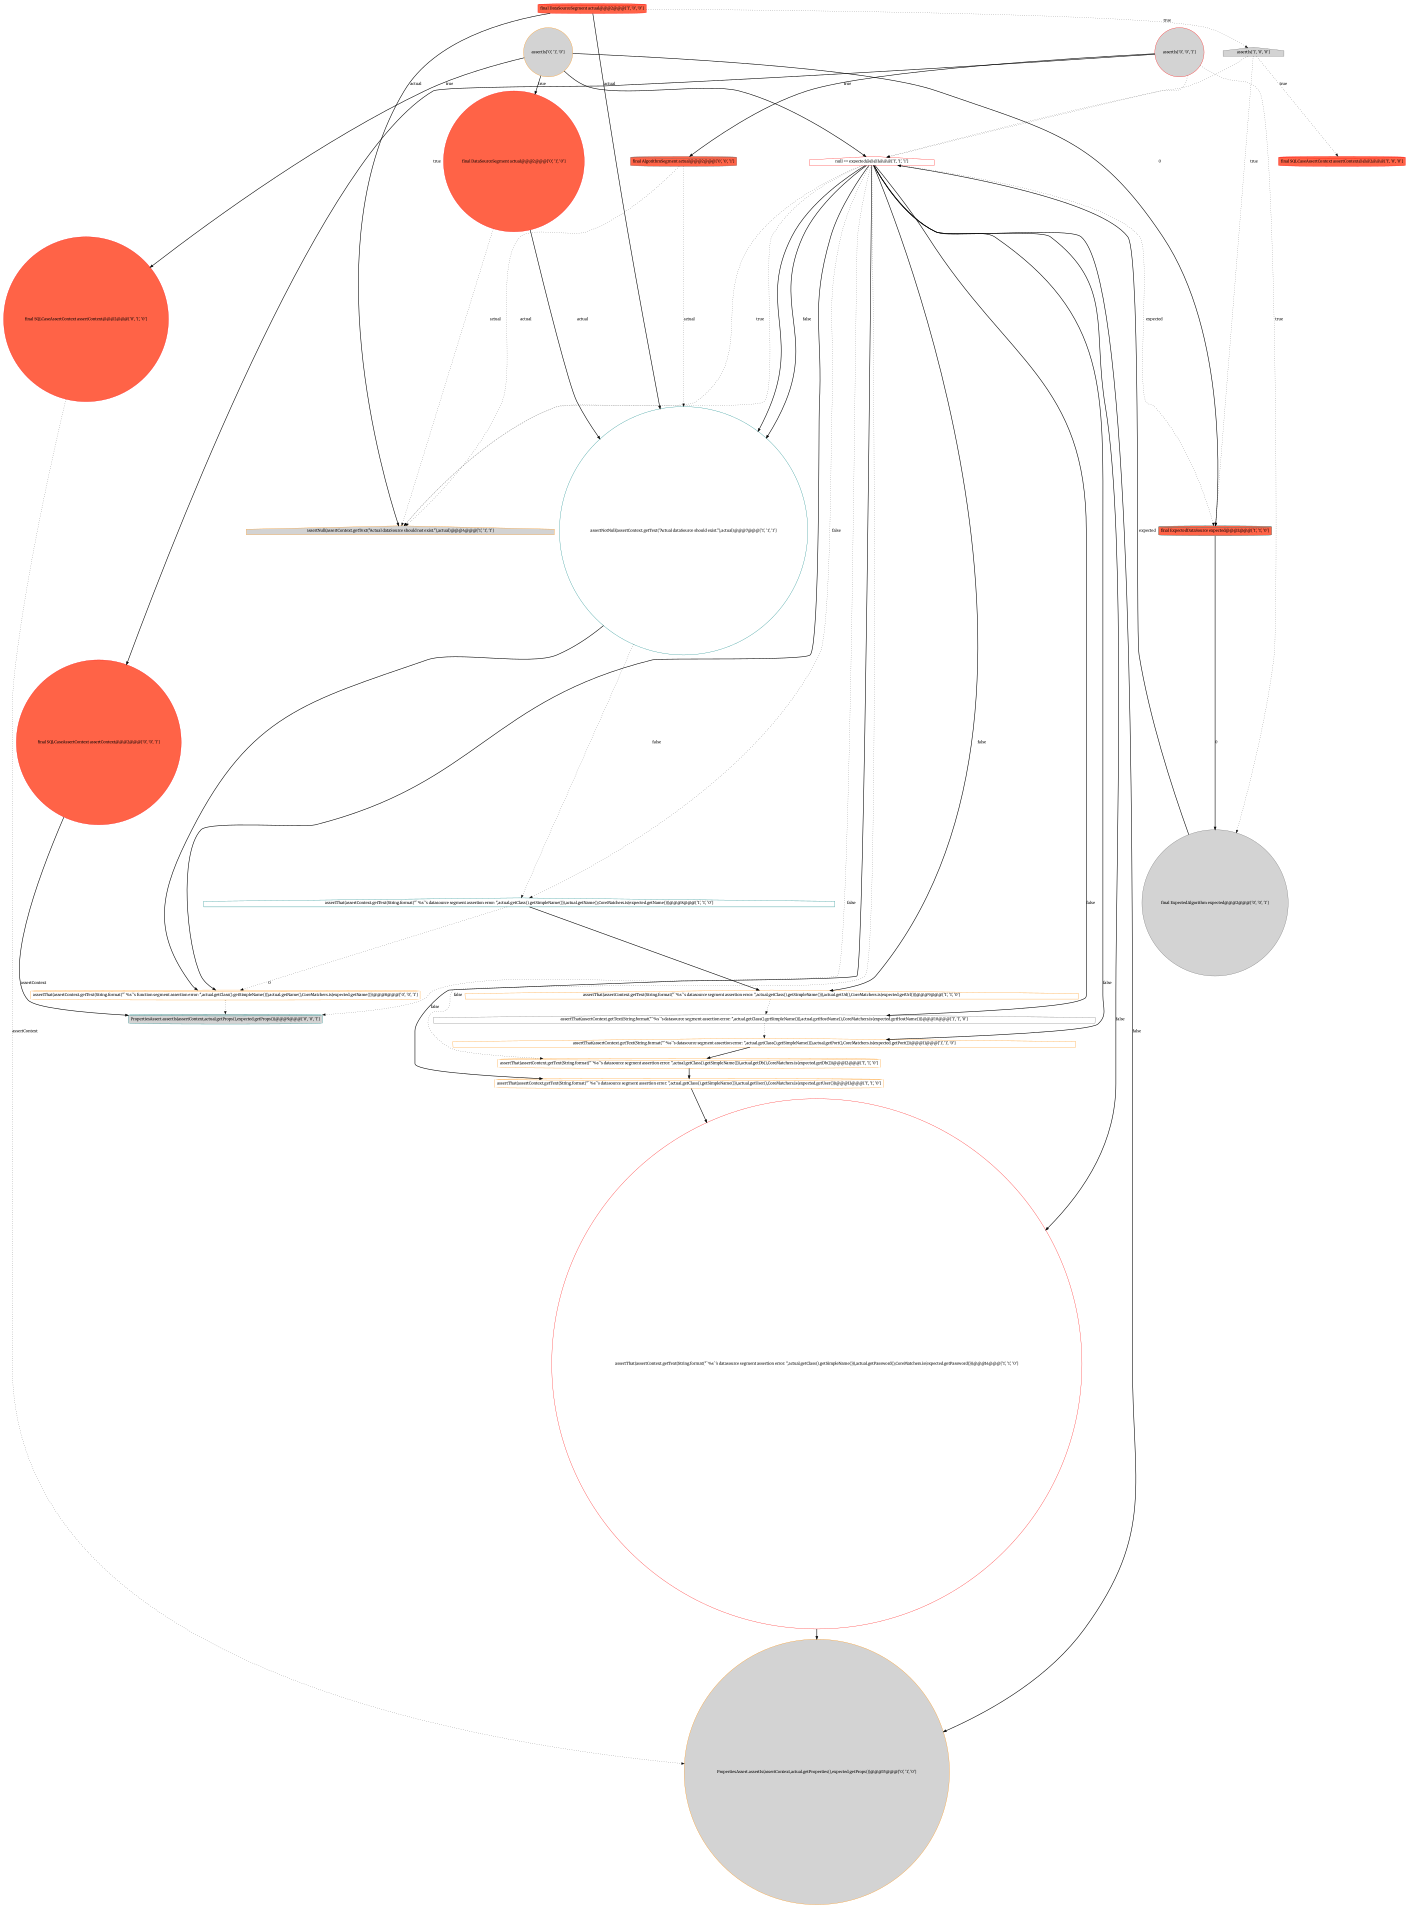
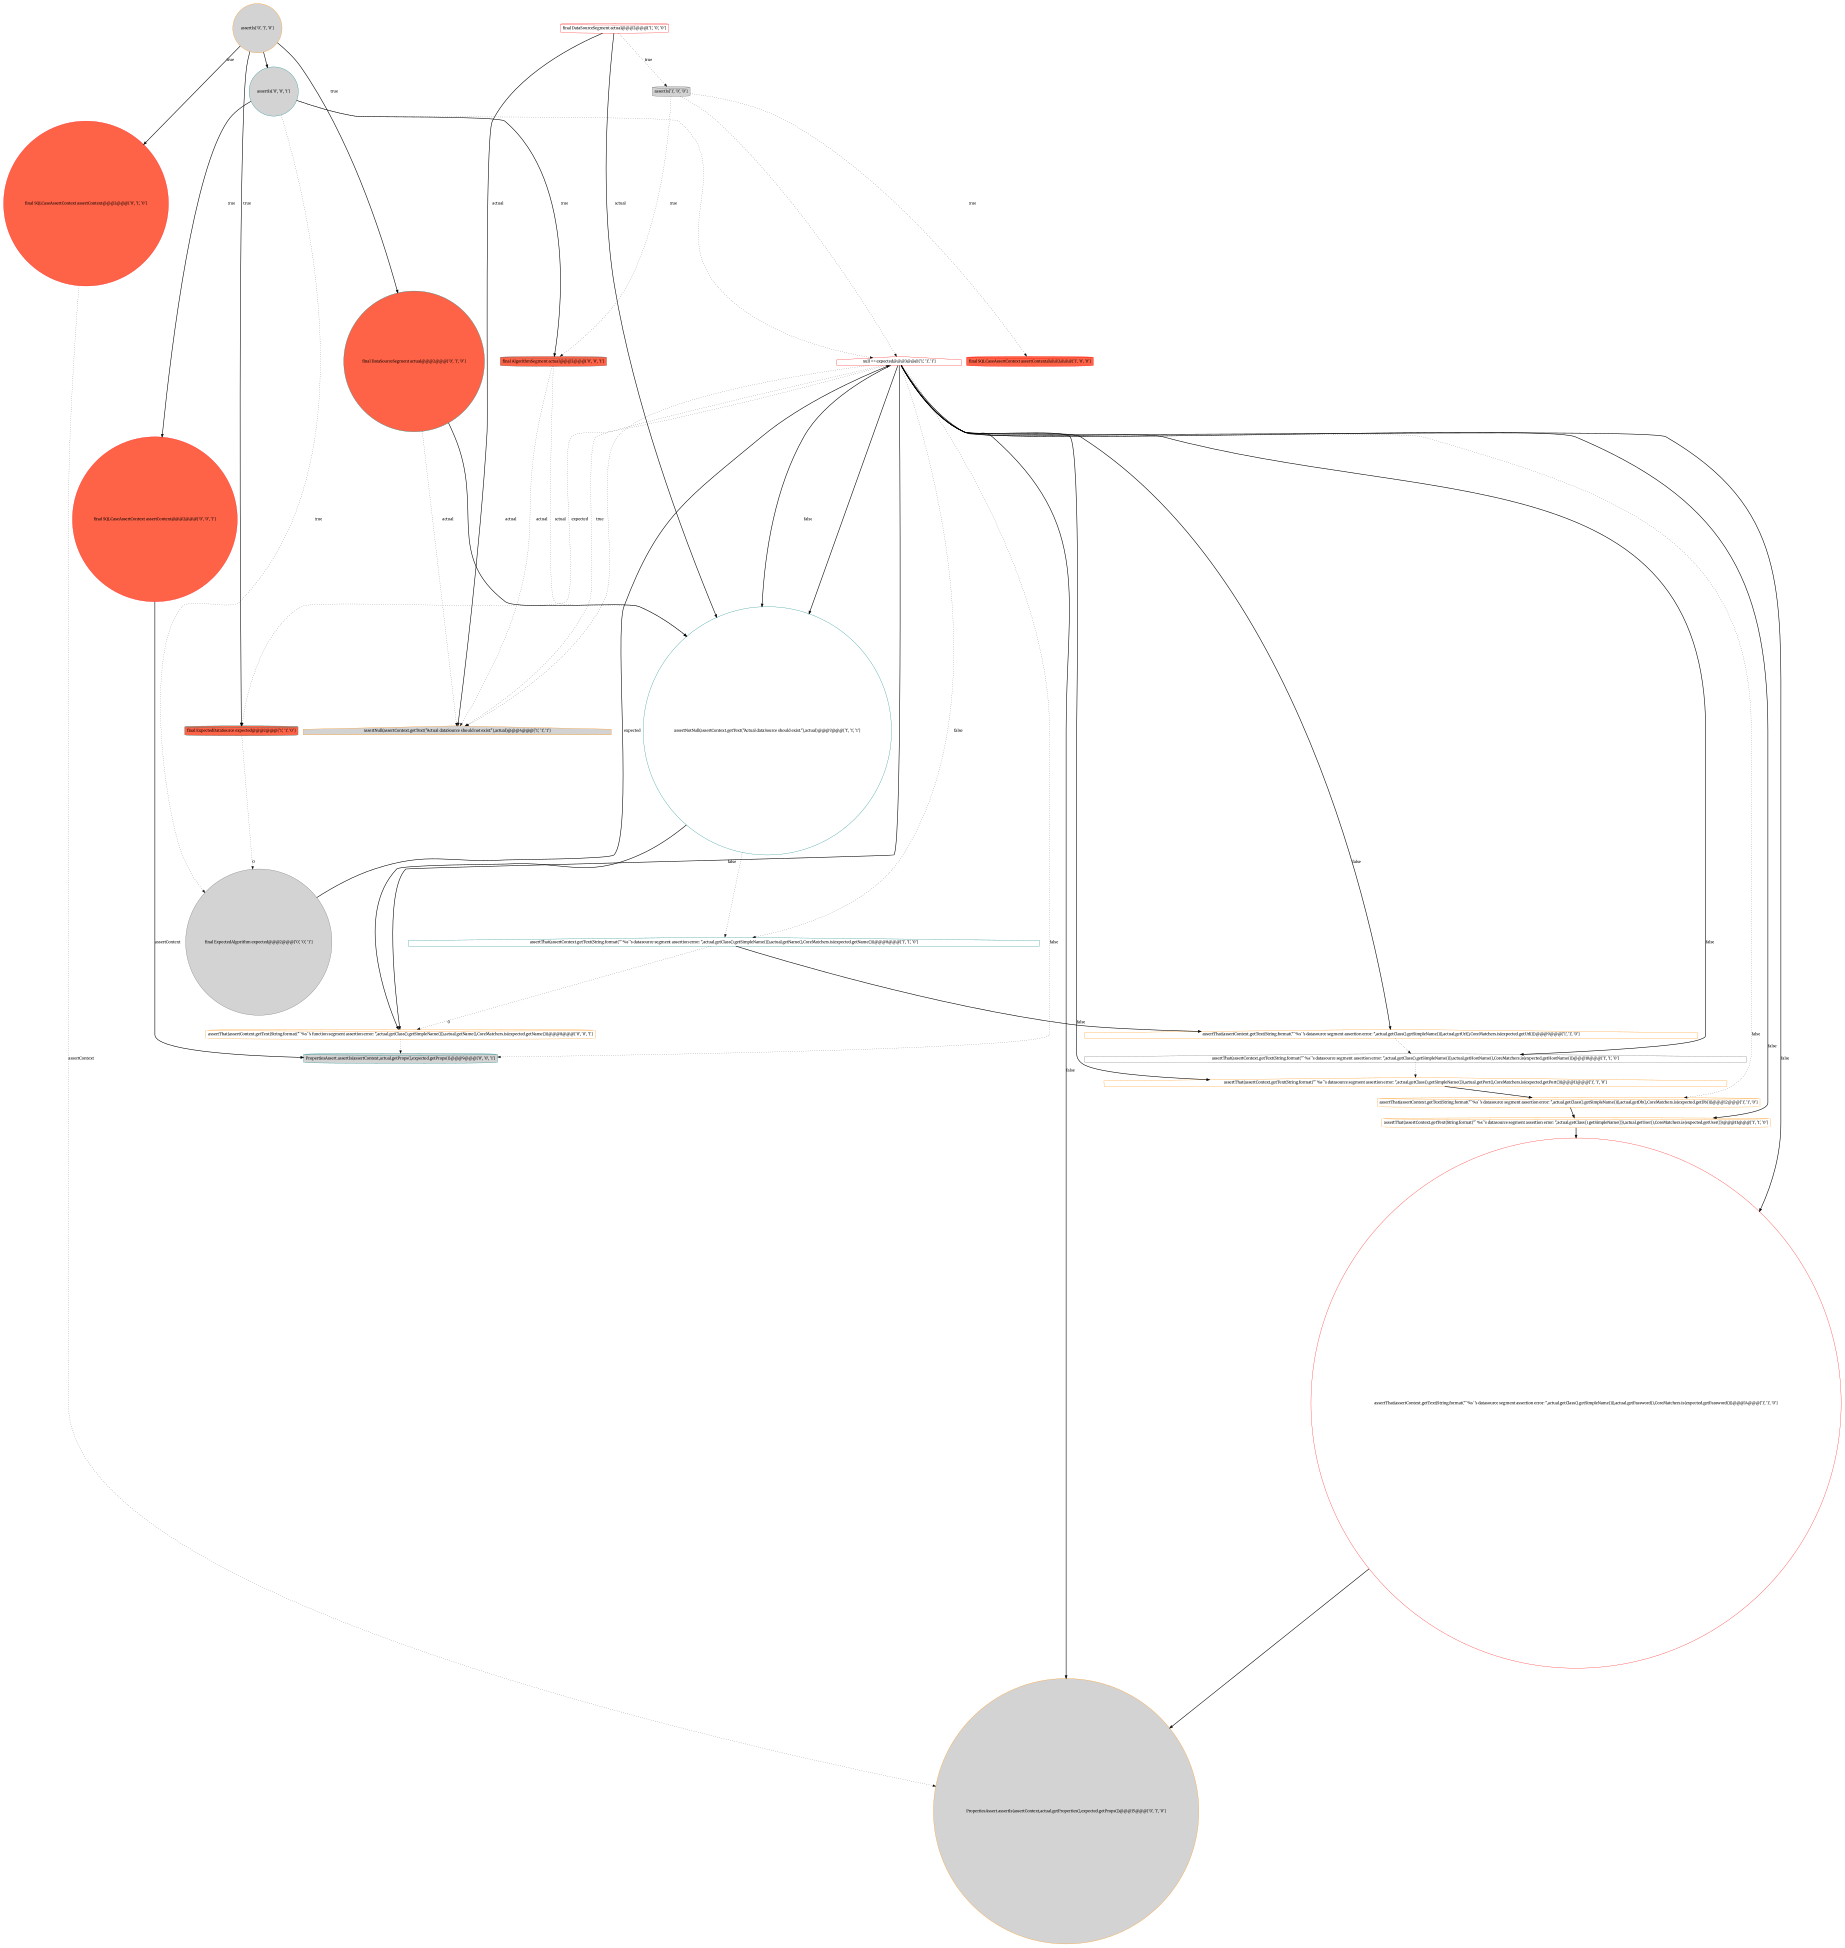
(592, 9) -> (614, 28)
(1179, 52) -> (274, 92)
(1254, 52) -> (671, 92)
(719, 89) -> (265, 58)
(514, 161) -> (414, 361)
(1160, 161) -> (247, 204)
(1234, 290) -> (646, 239)
(1215, 681) -> (247, 801)
